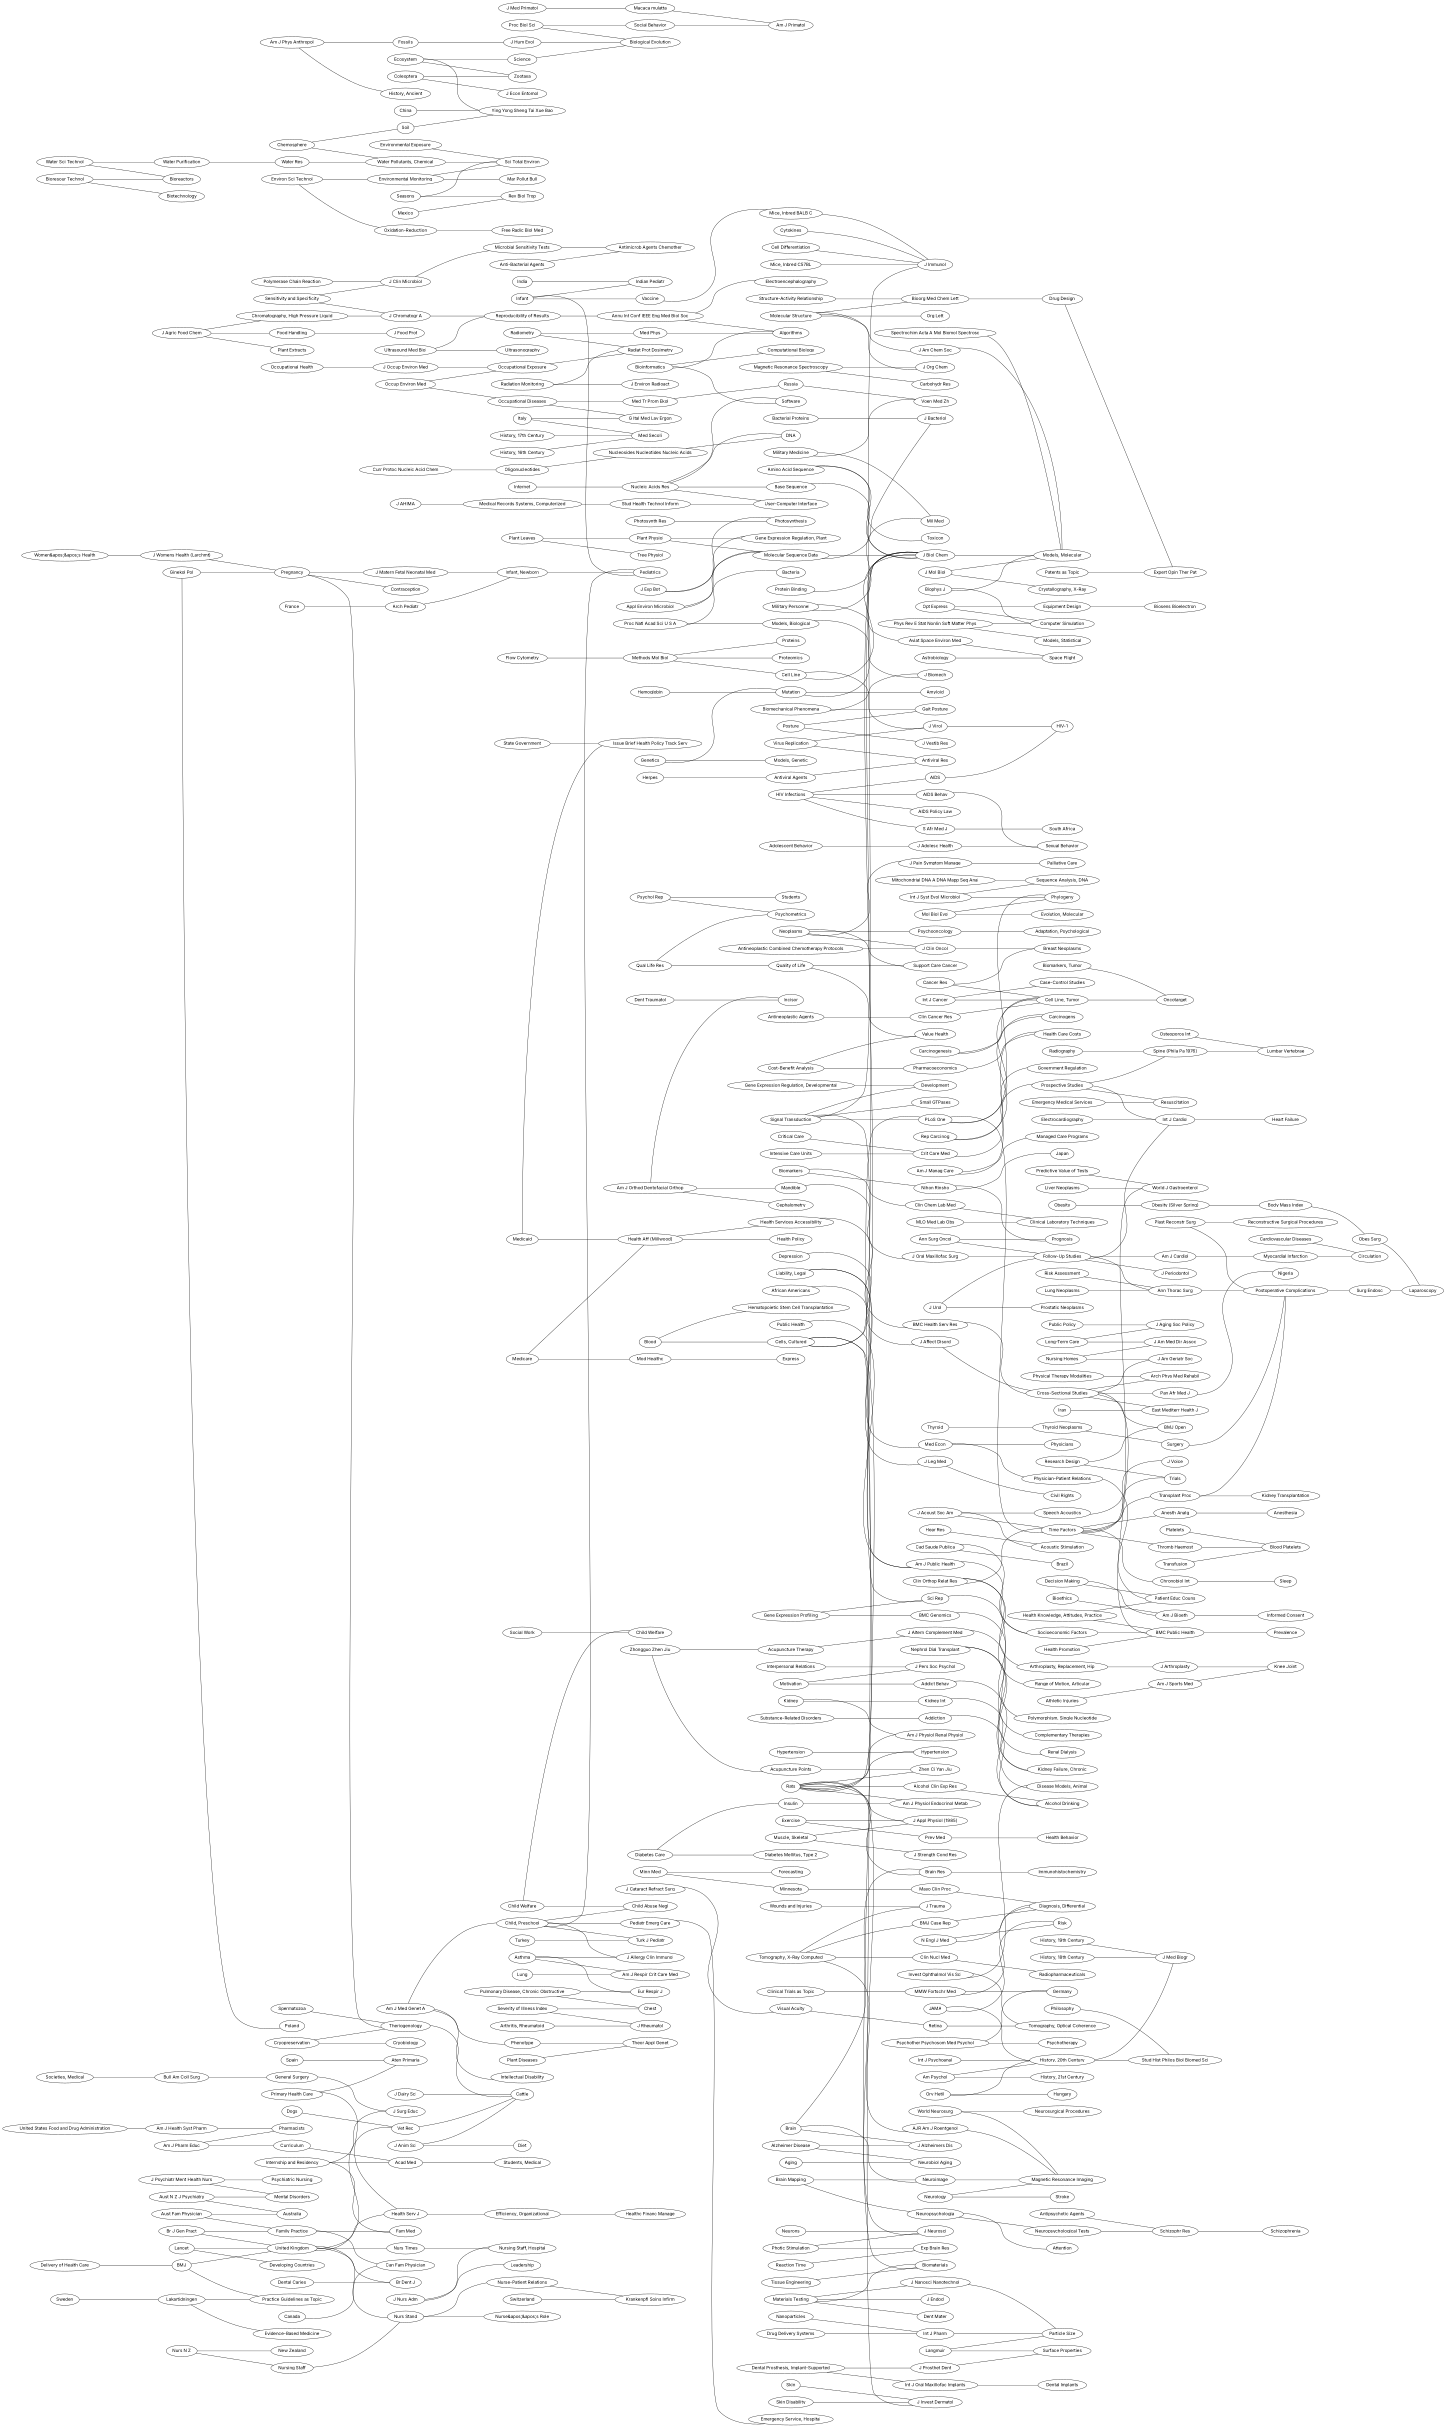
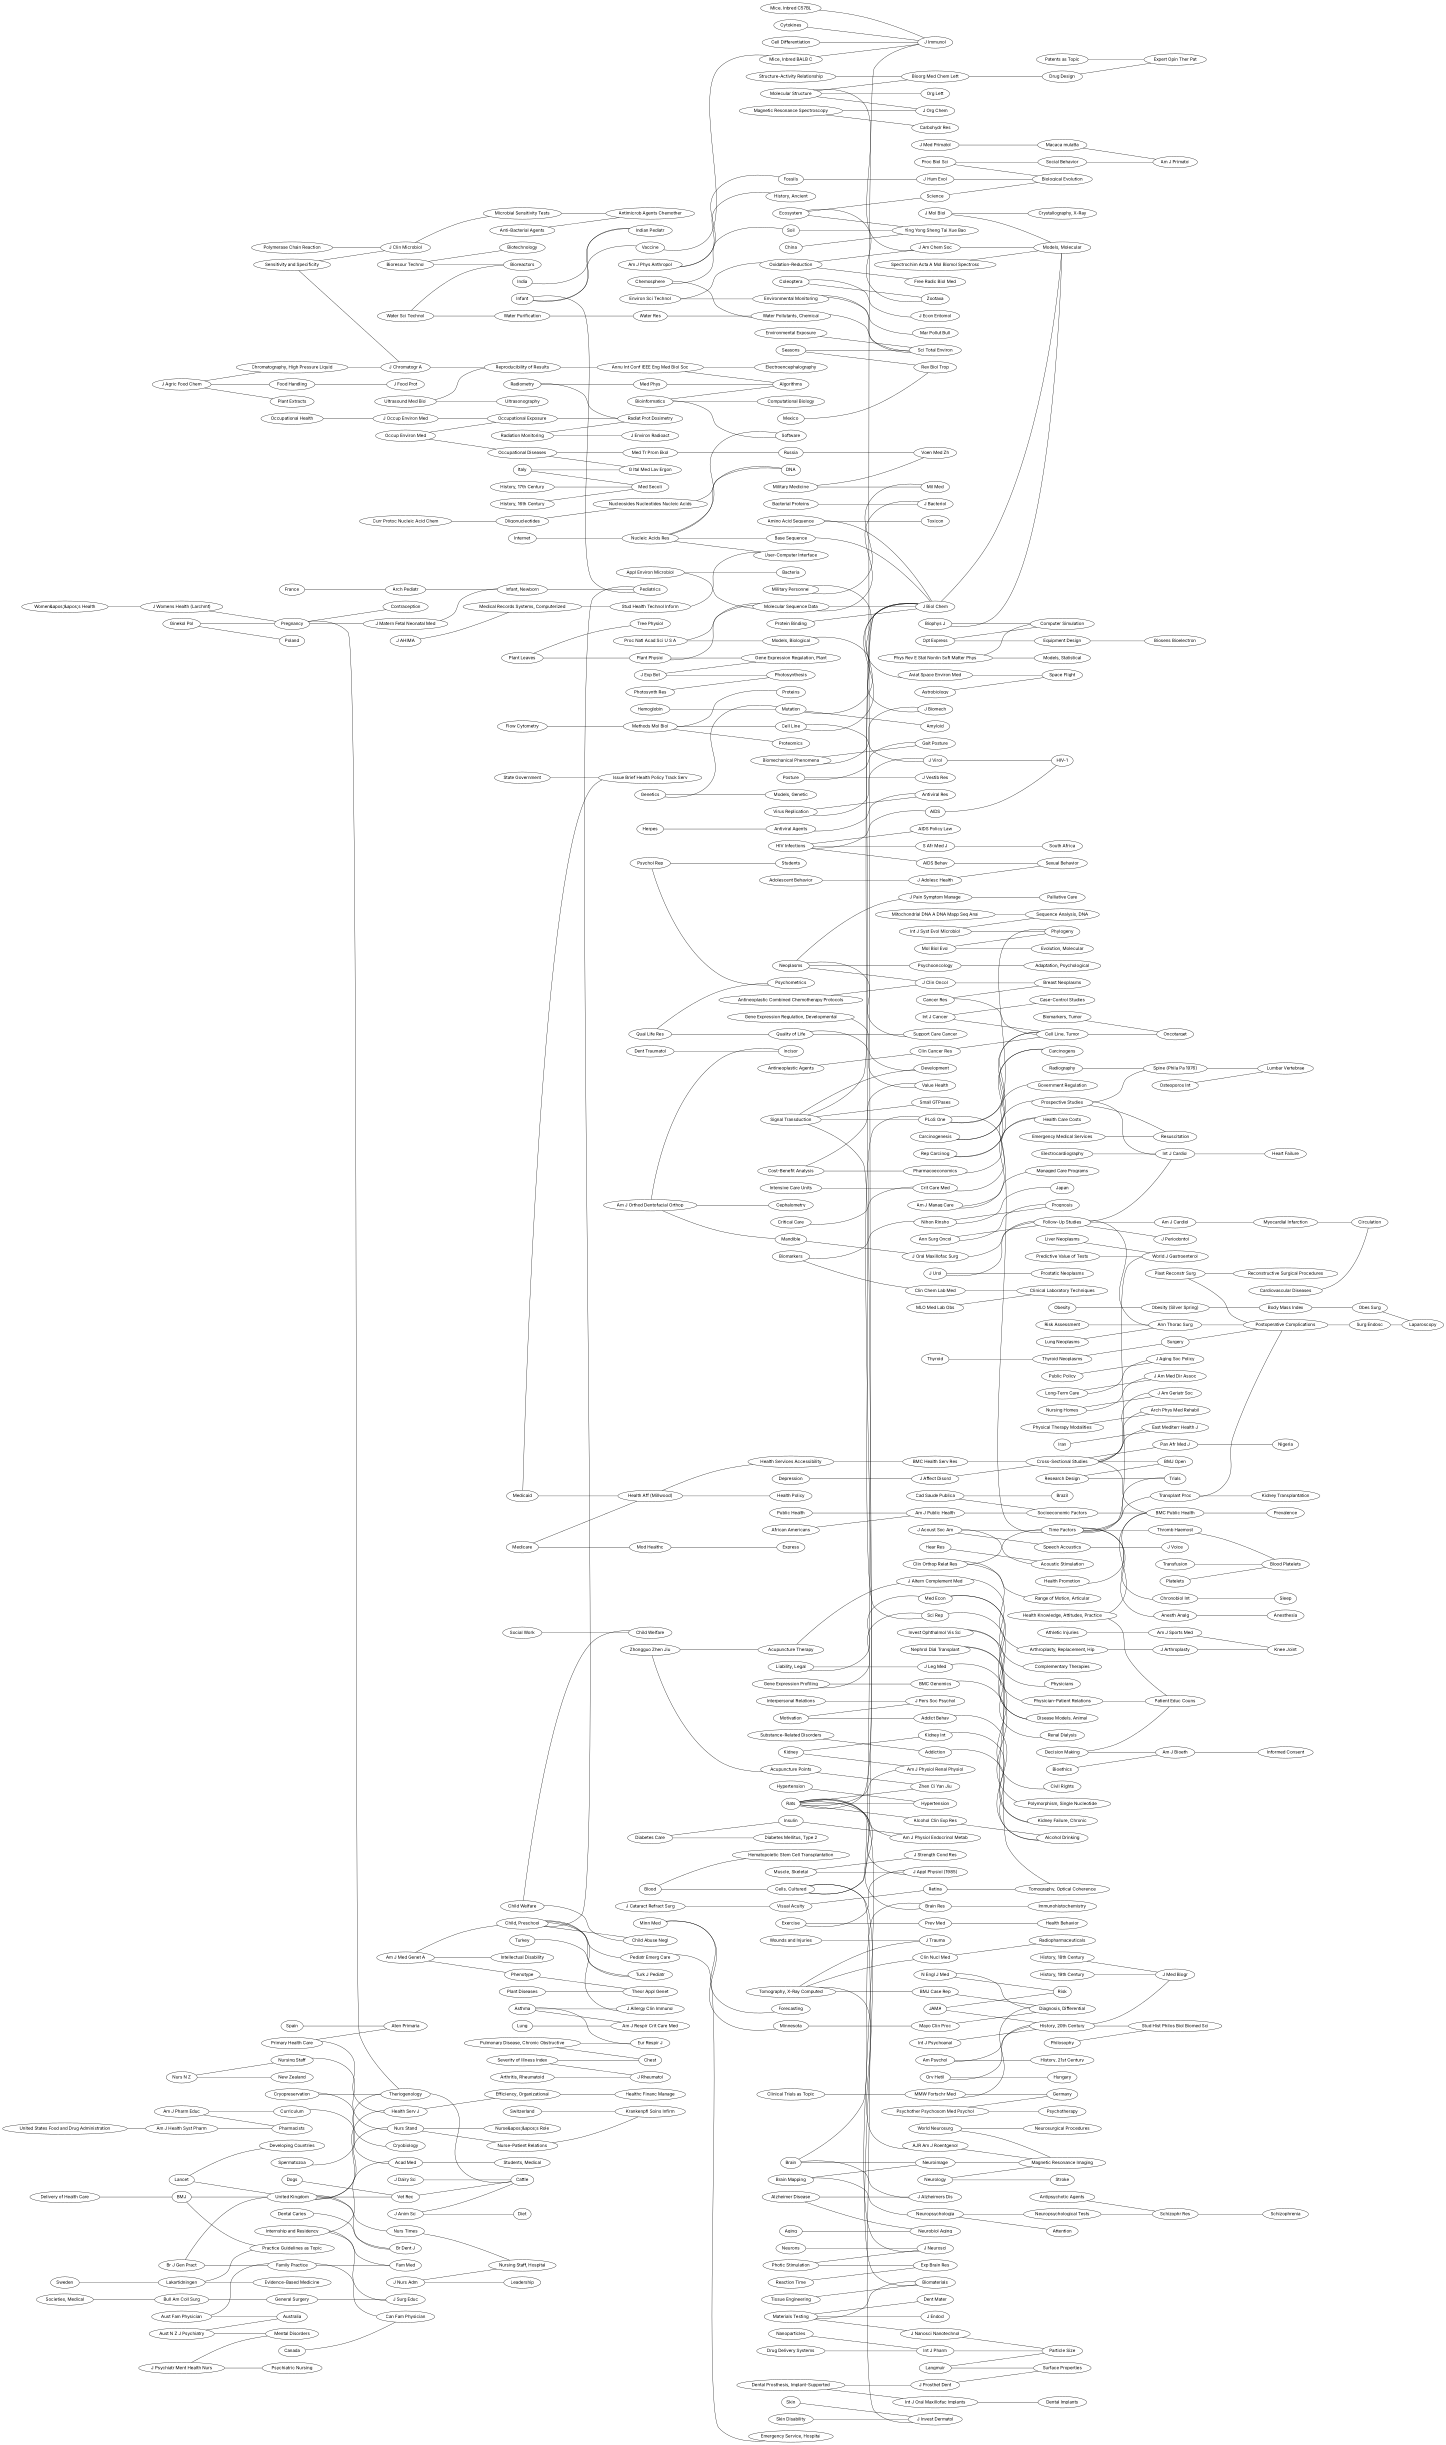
none -> (865, 256)
